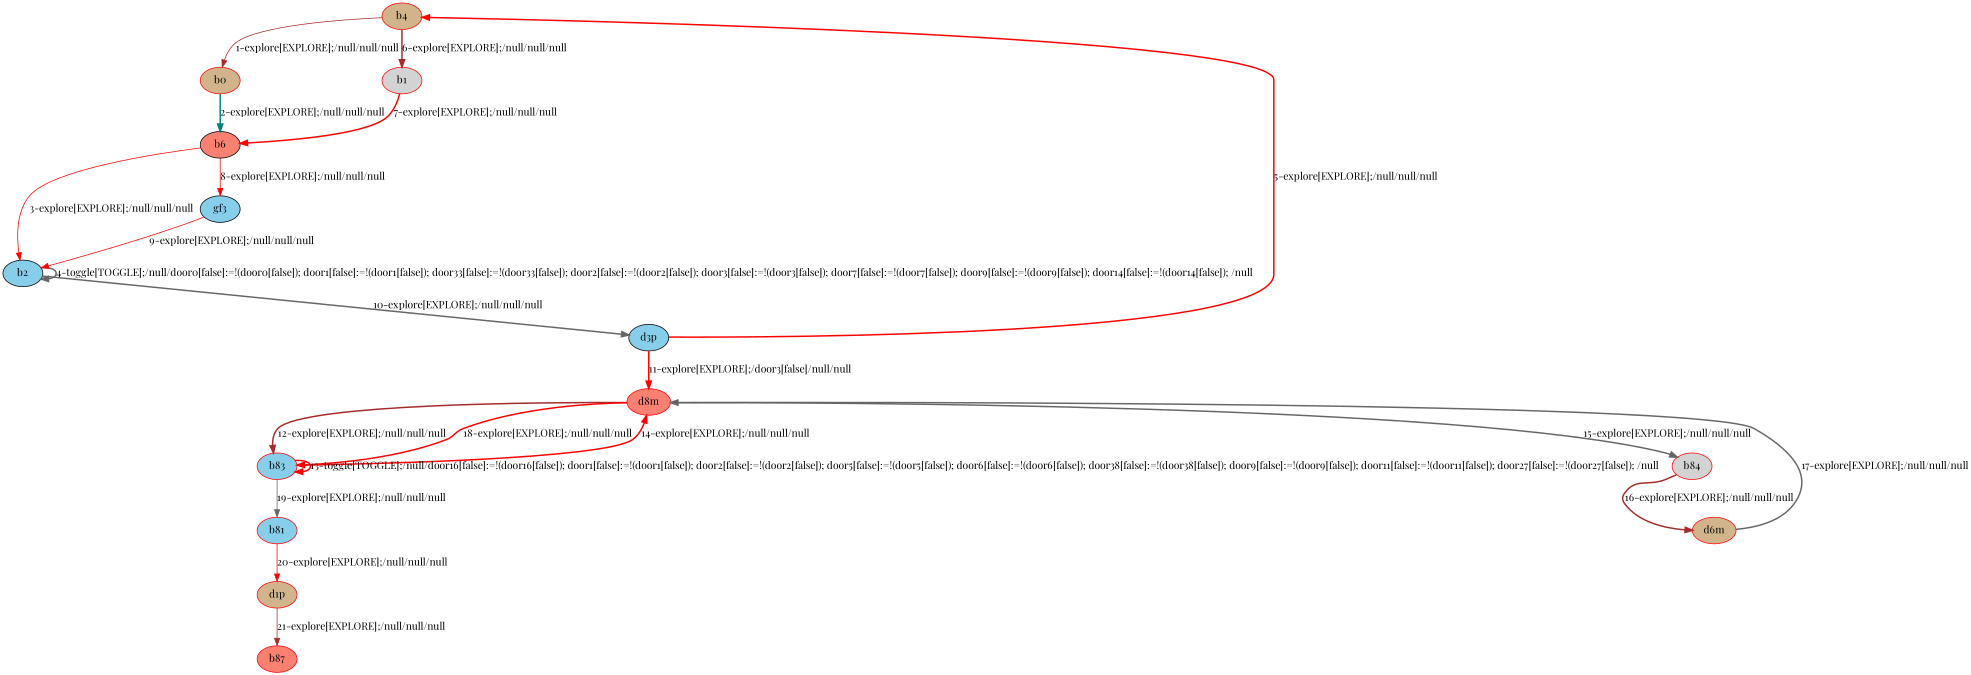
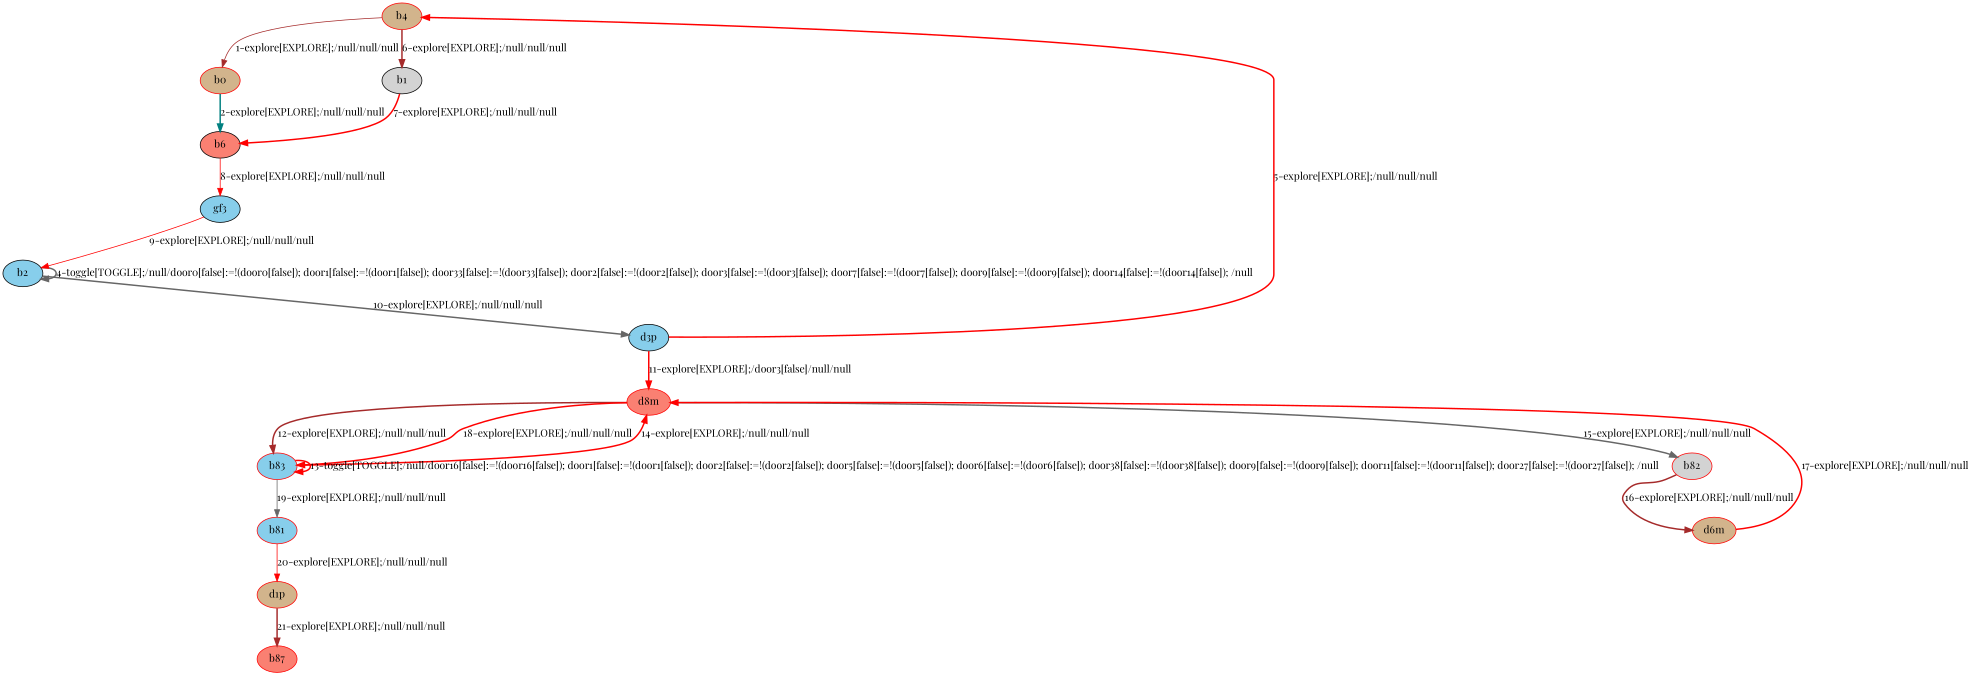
(402, 81) -> (402, 81)
(83, 170) -> none
(1298, 406) -> (1298, 406)
(1692, 466) -> (1692, 466)
(277, 623) -> (277, 623)
